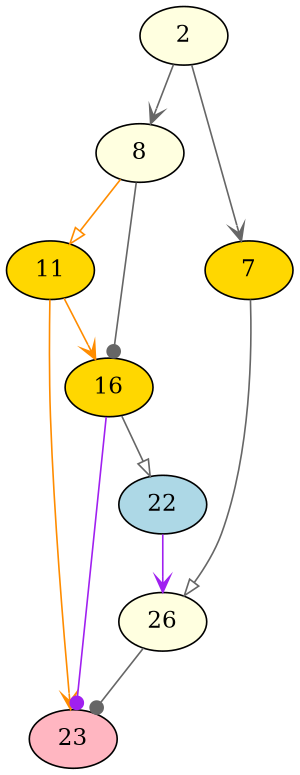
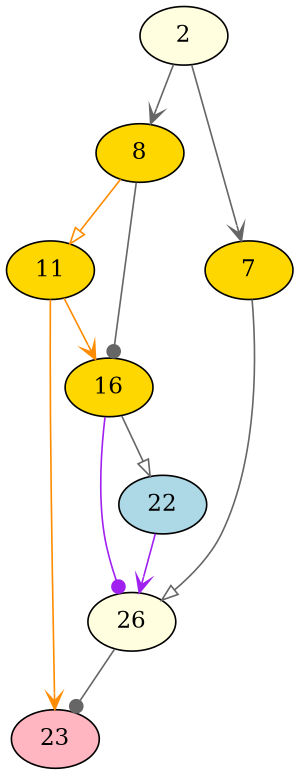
(140, 153) -> (140, 153)
(92, 556) -> (101, 499)
